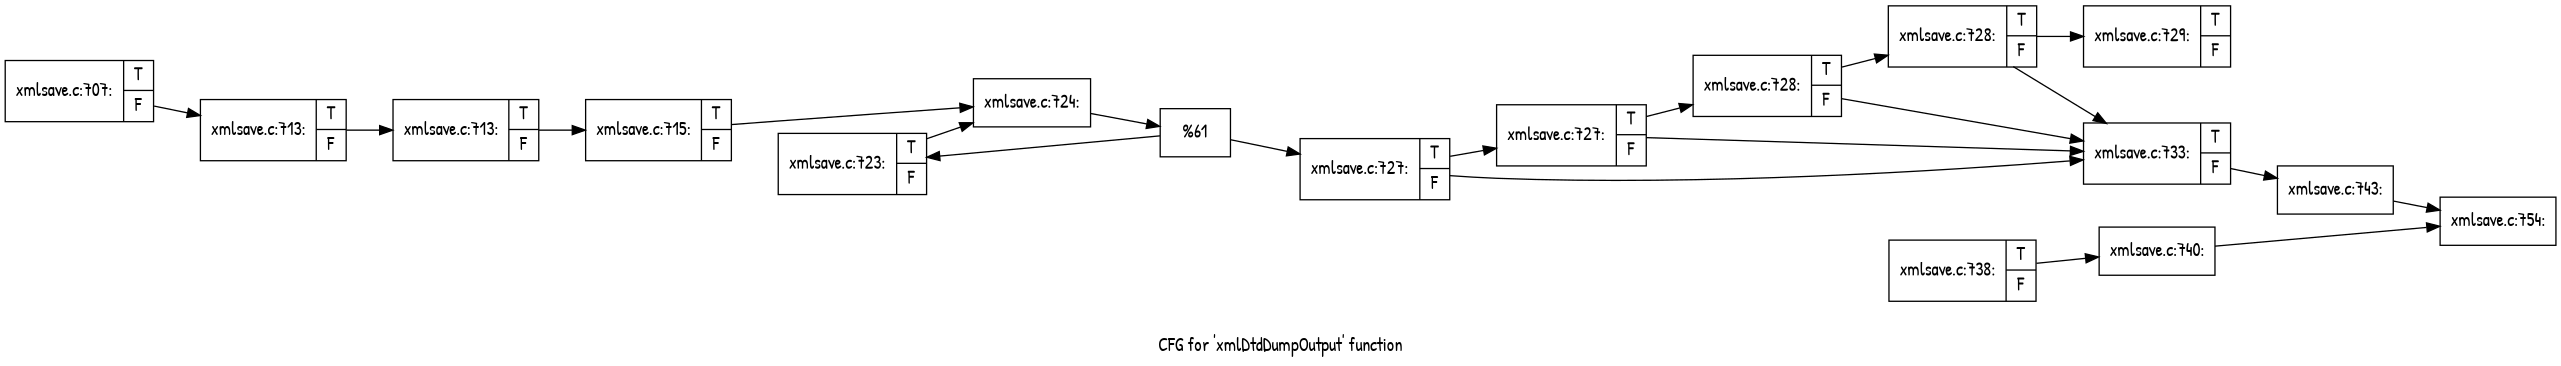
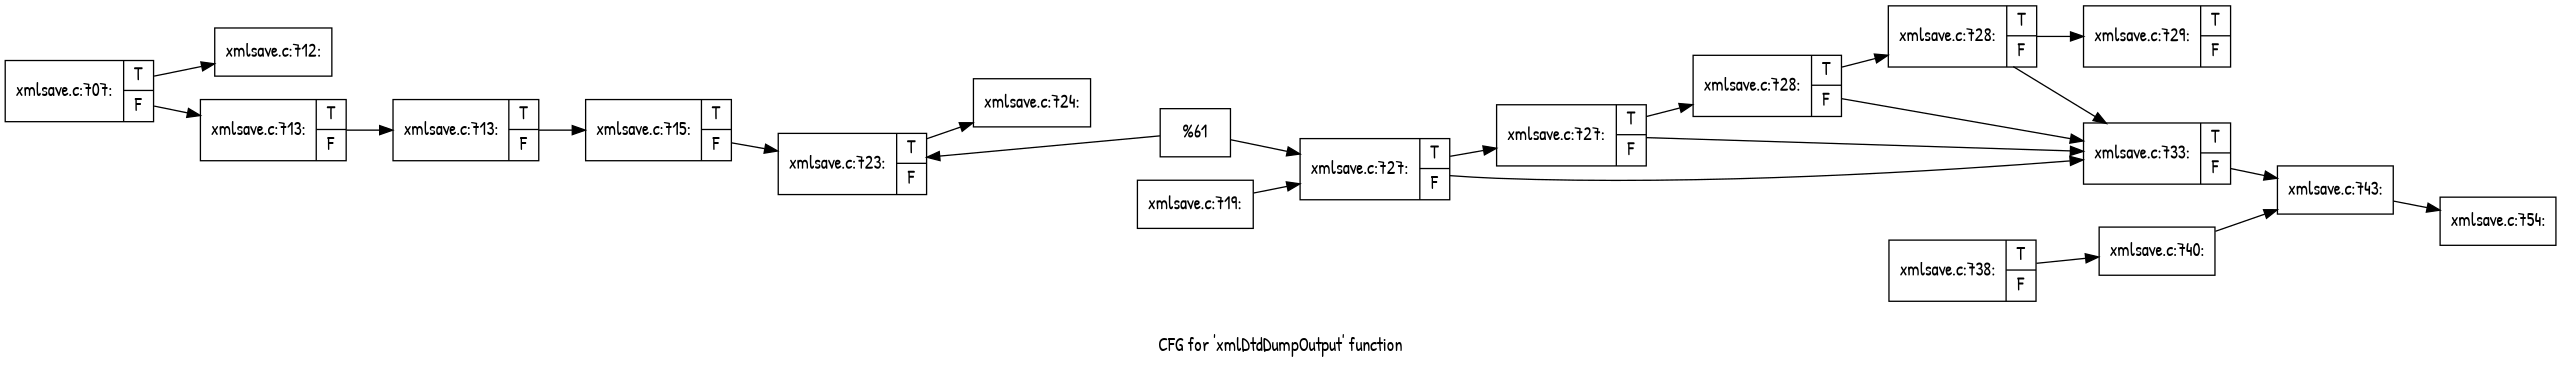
none -> (273, 52)
(846, 116) -> (748, 146)
(1119, 119) -> none
none -> (1195, 204)
(2321, 237) -> (2240, 223)
